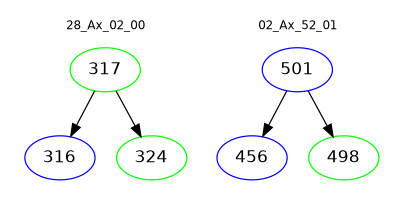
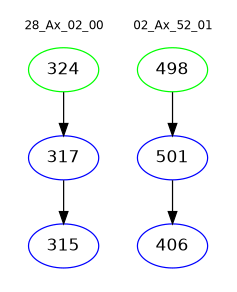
(105, 70) -> (64, 158)
(126, 108) -> (64, 108)
(318, 108) -> (173, 108)
(60, 158) -> (64, 246)
(252, 158) -> (173, 246)
